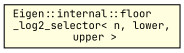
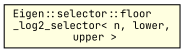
(92, 26) -> (92, 26)
